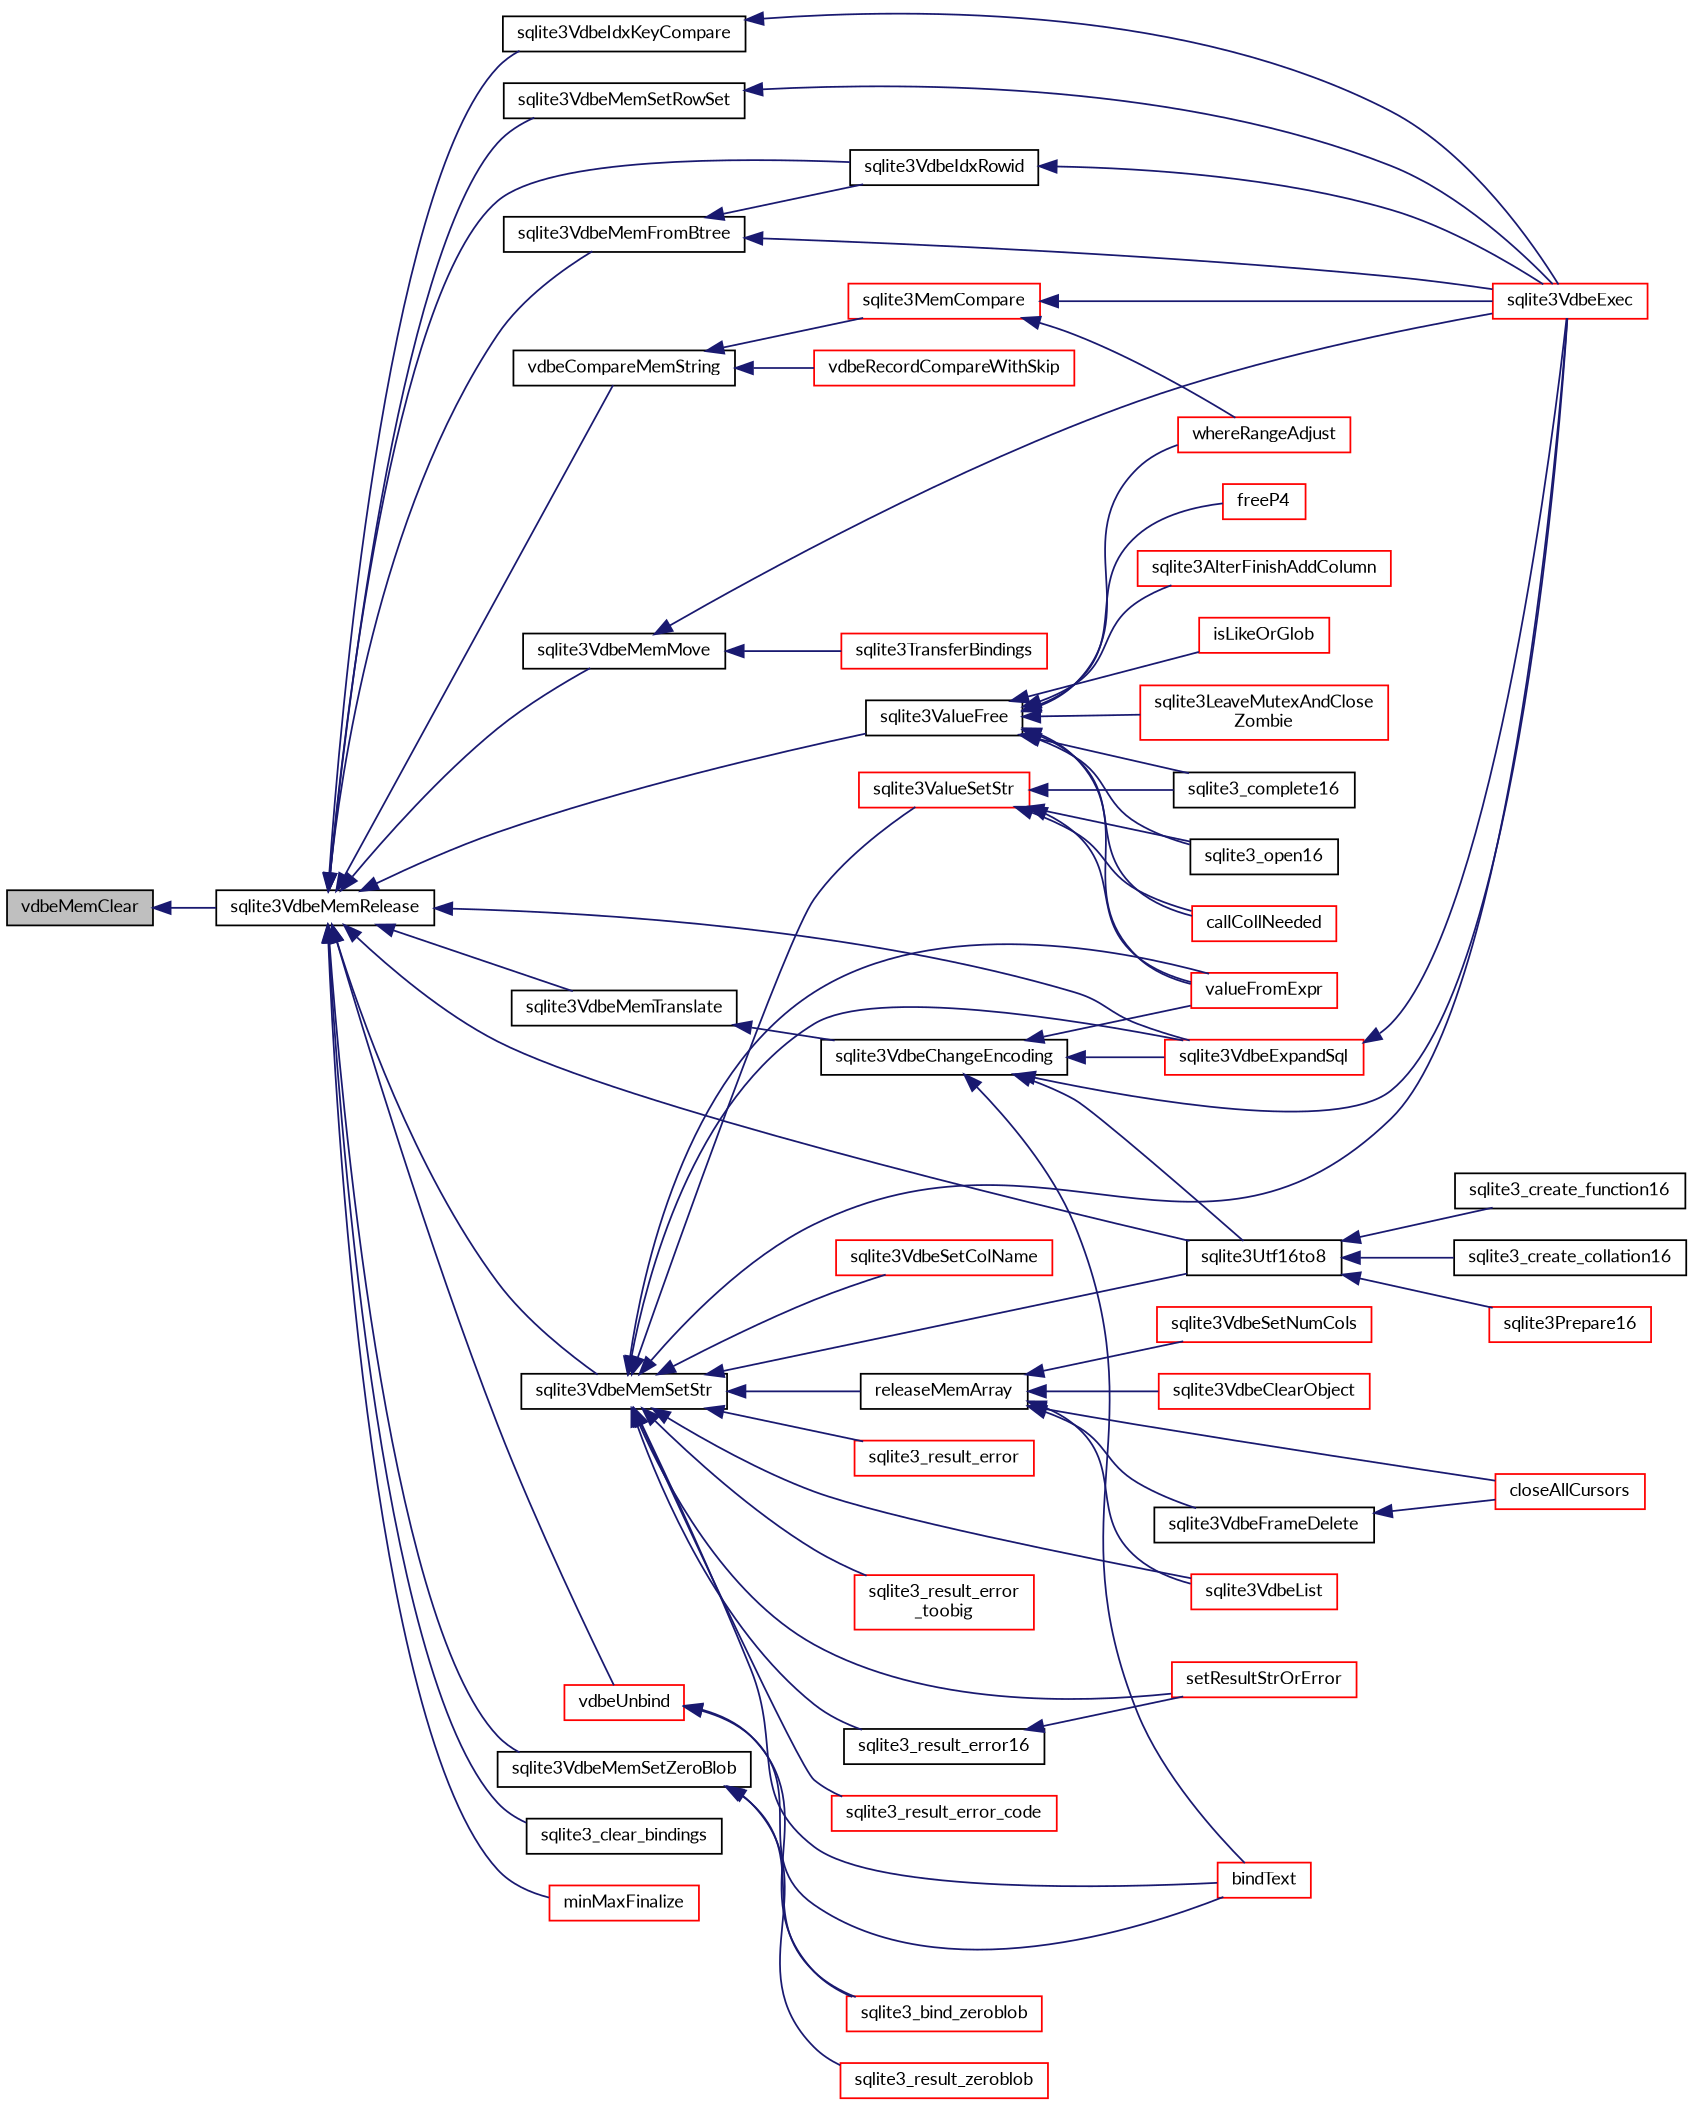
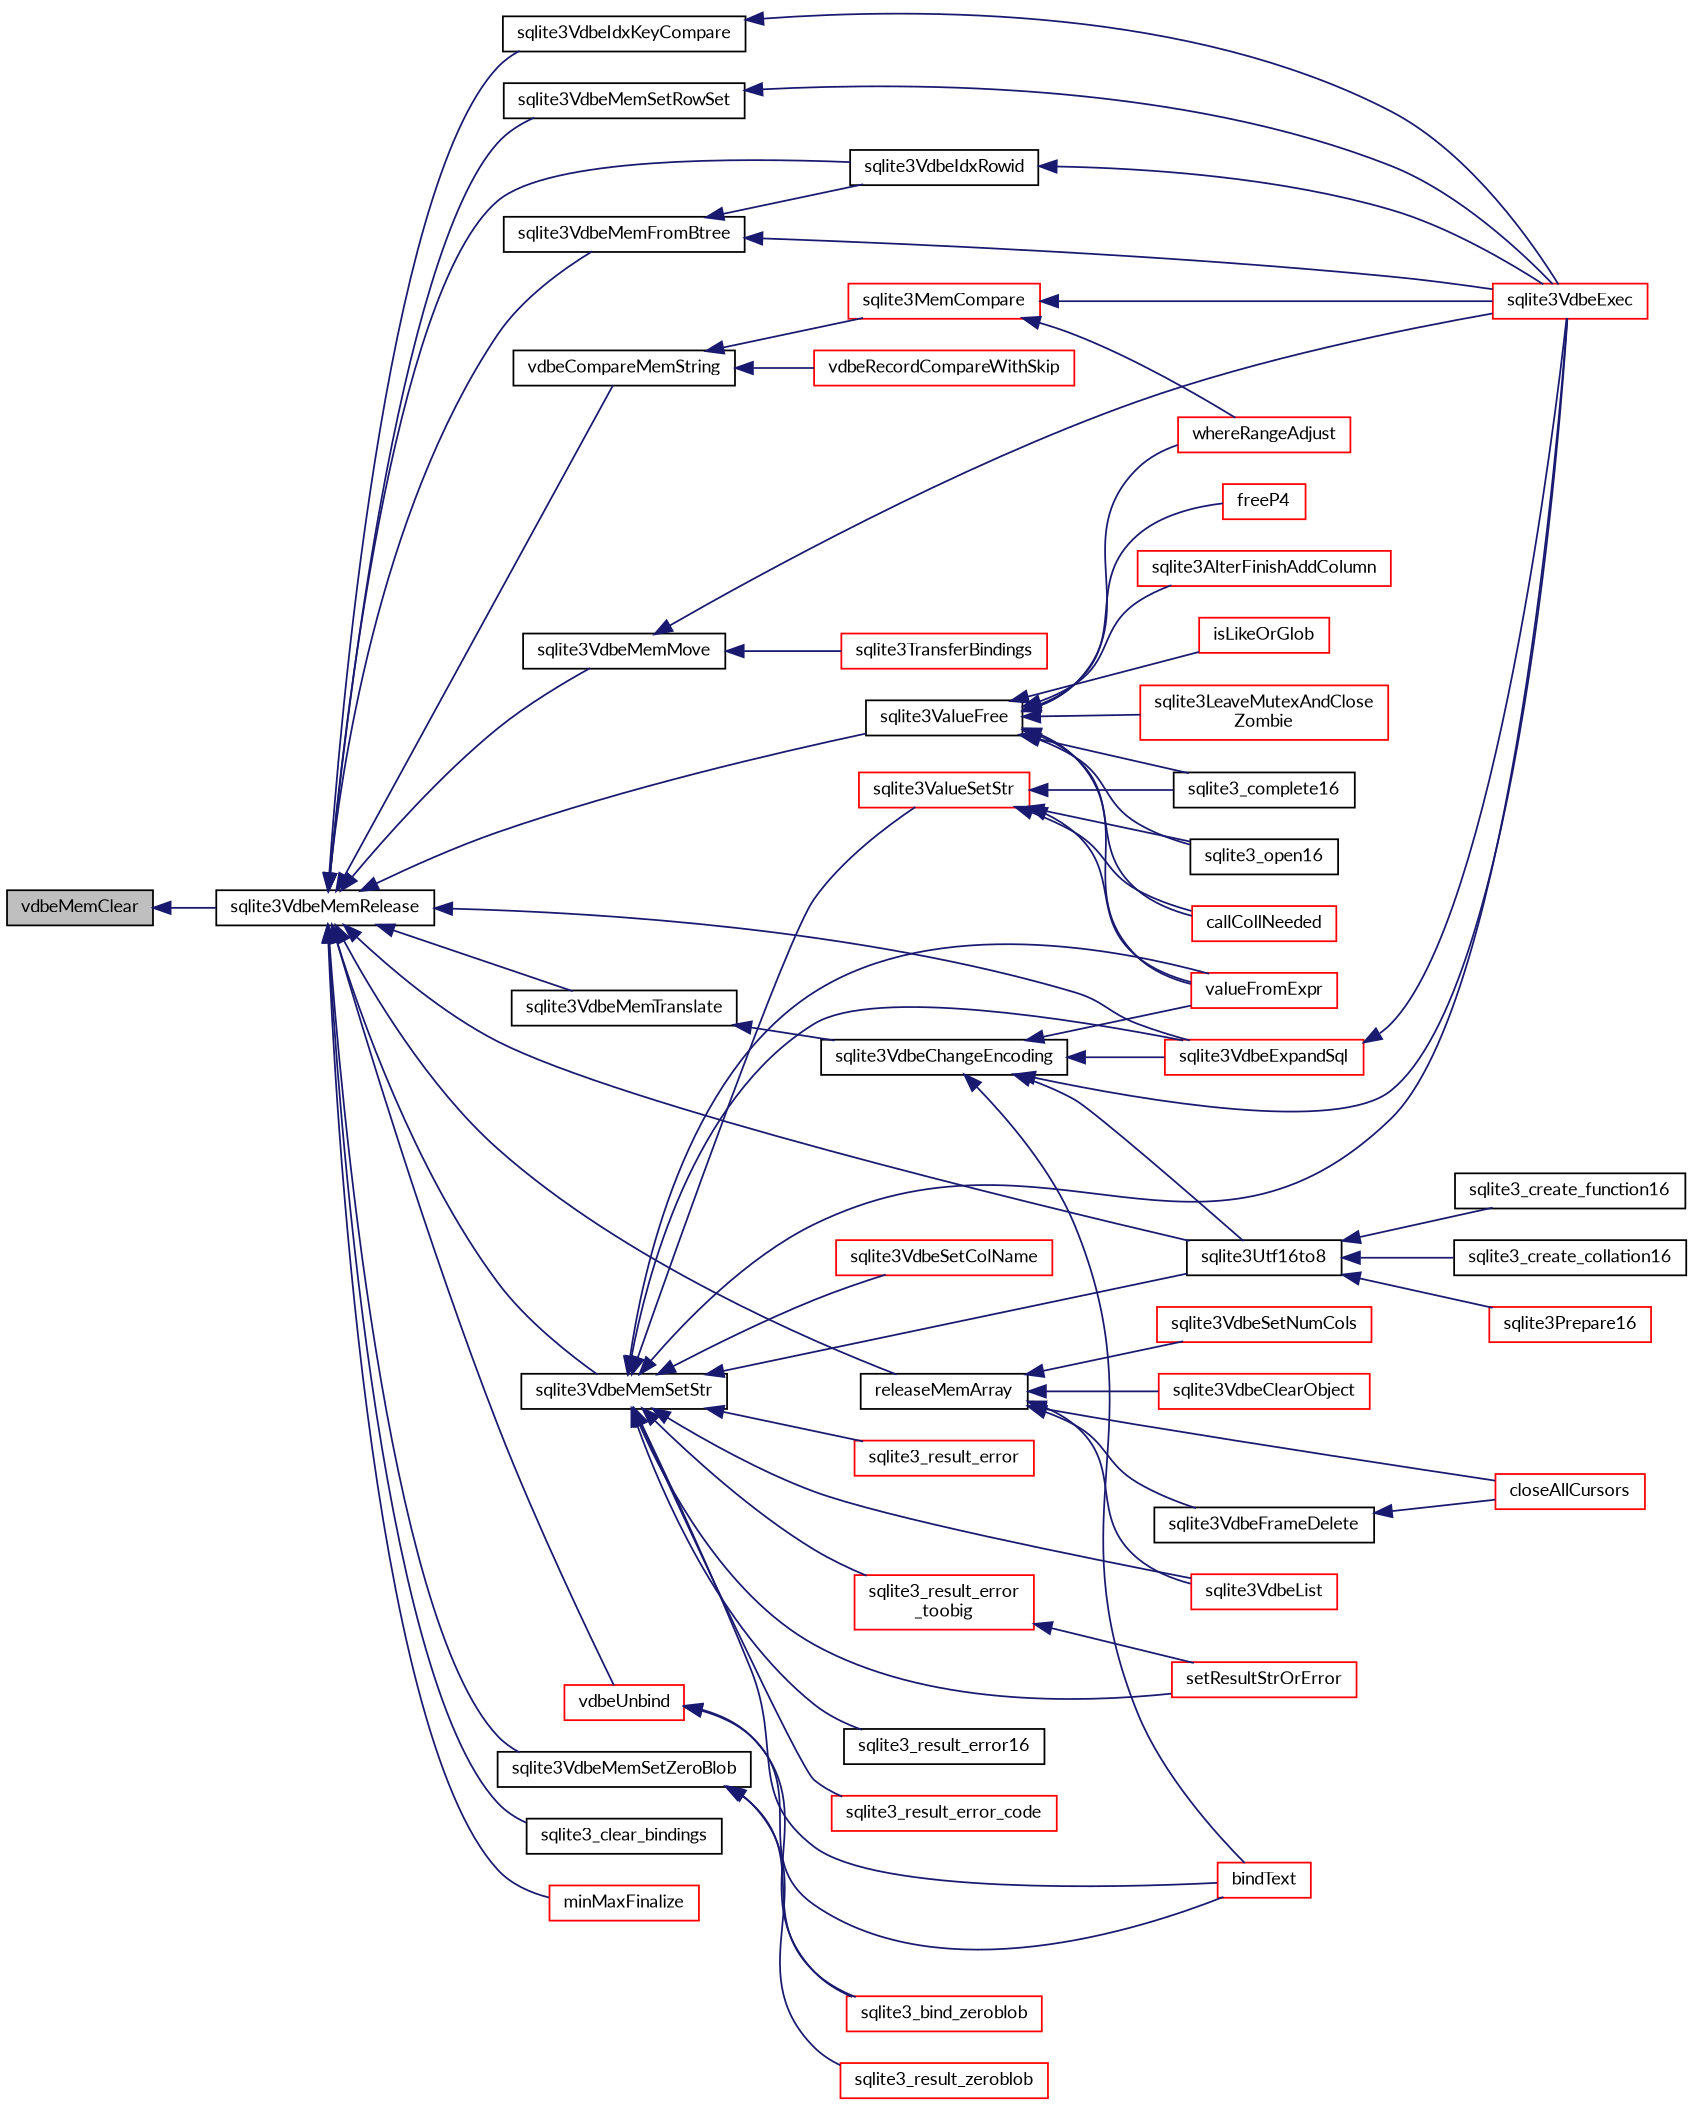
(803, 1391) -> (577, 1210)
(1113, 1711) -> (1130, 1647)
